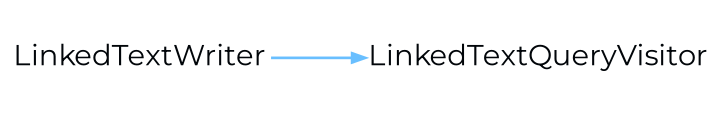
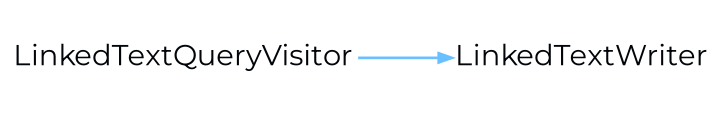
(311, 58) -> (398, 58)
